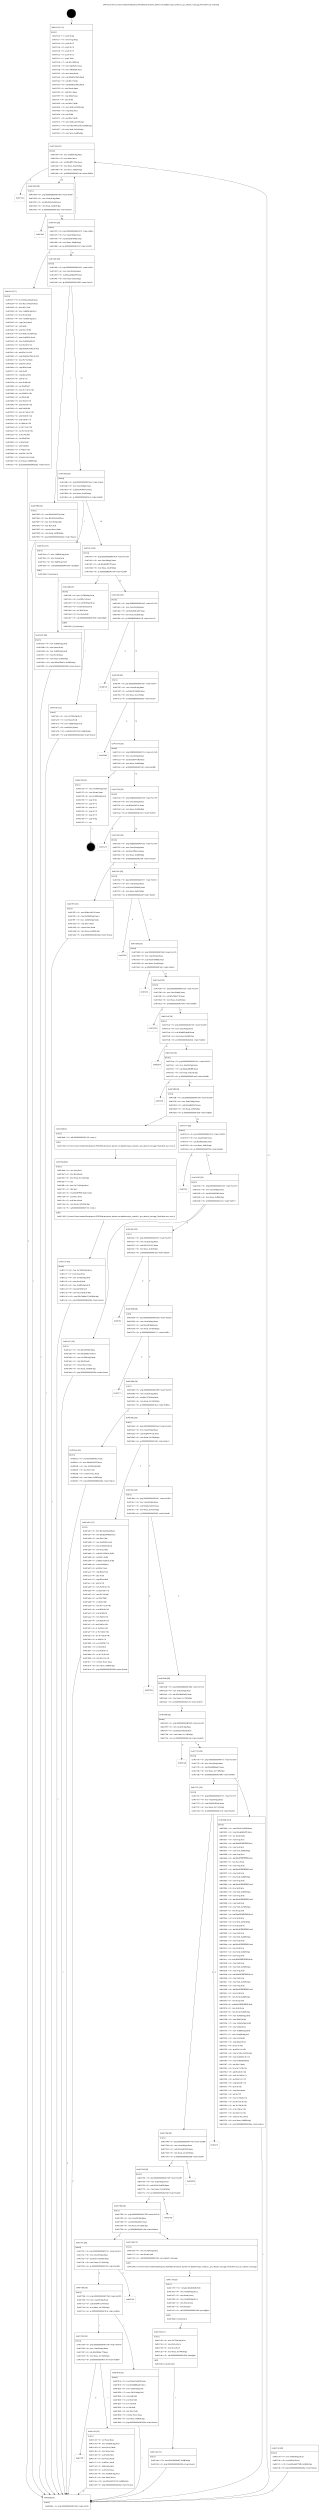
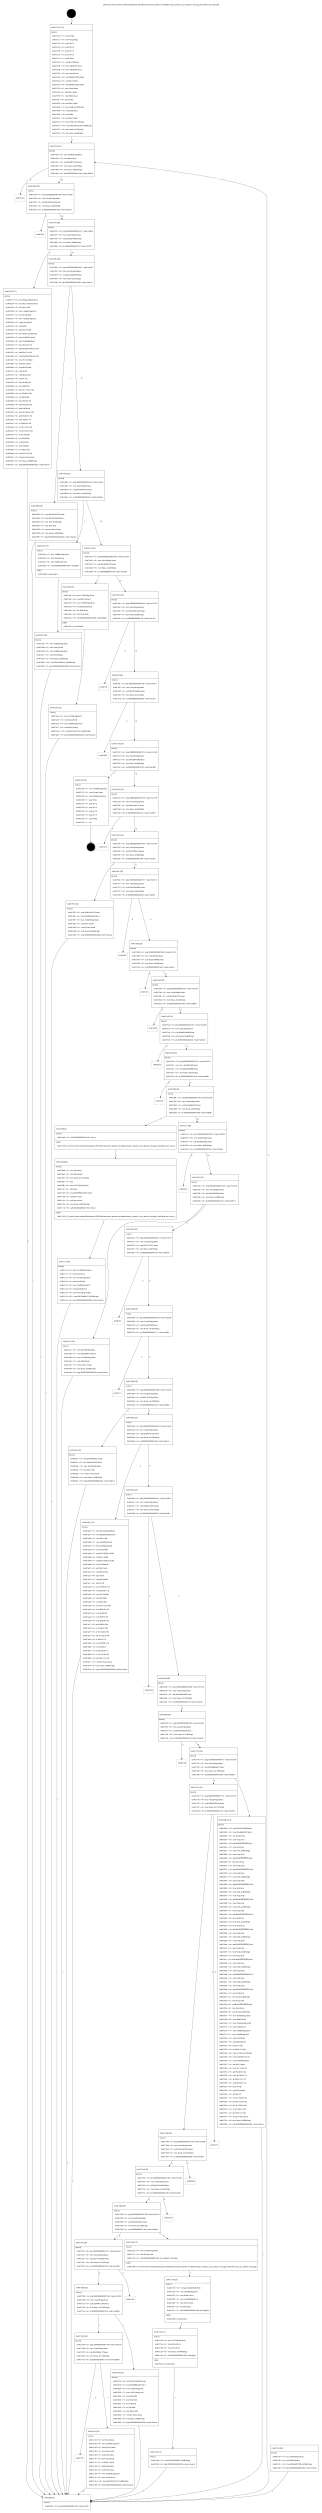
(76, 199) -> (71, 139)
